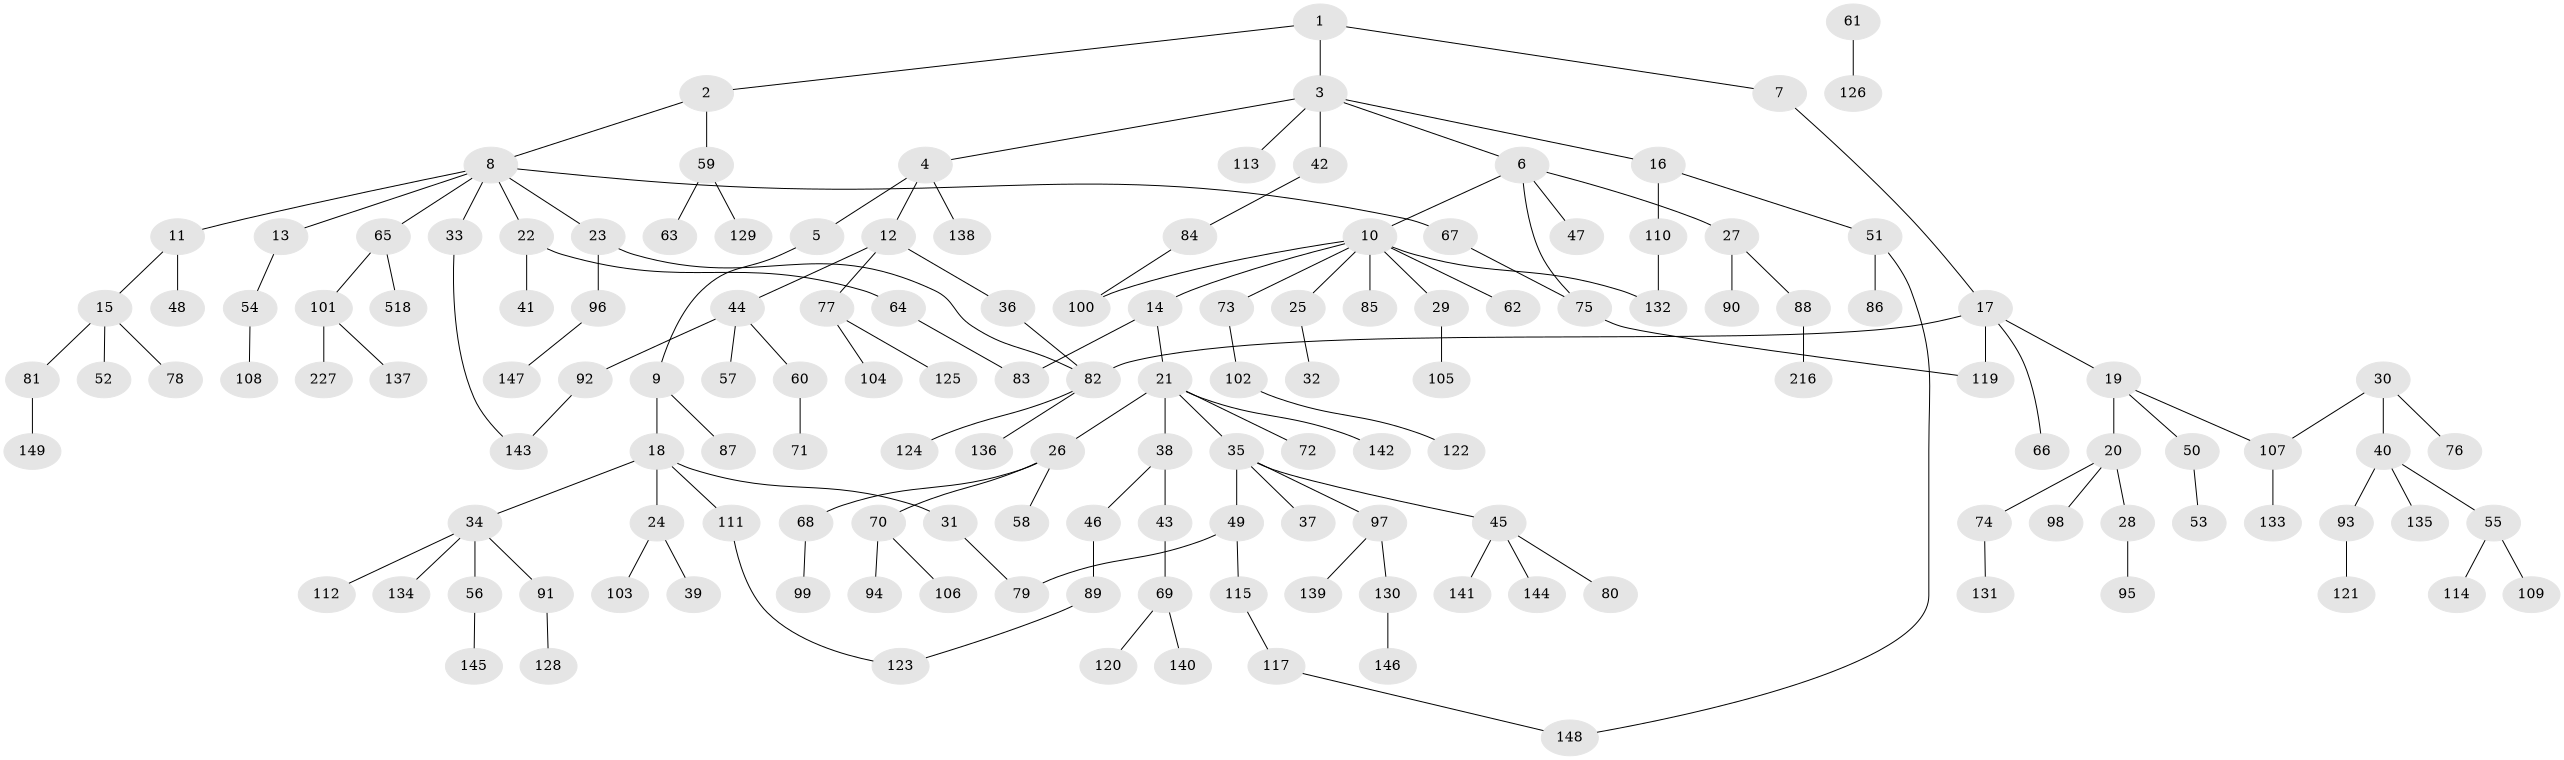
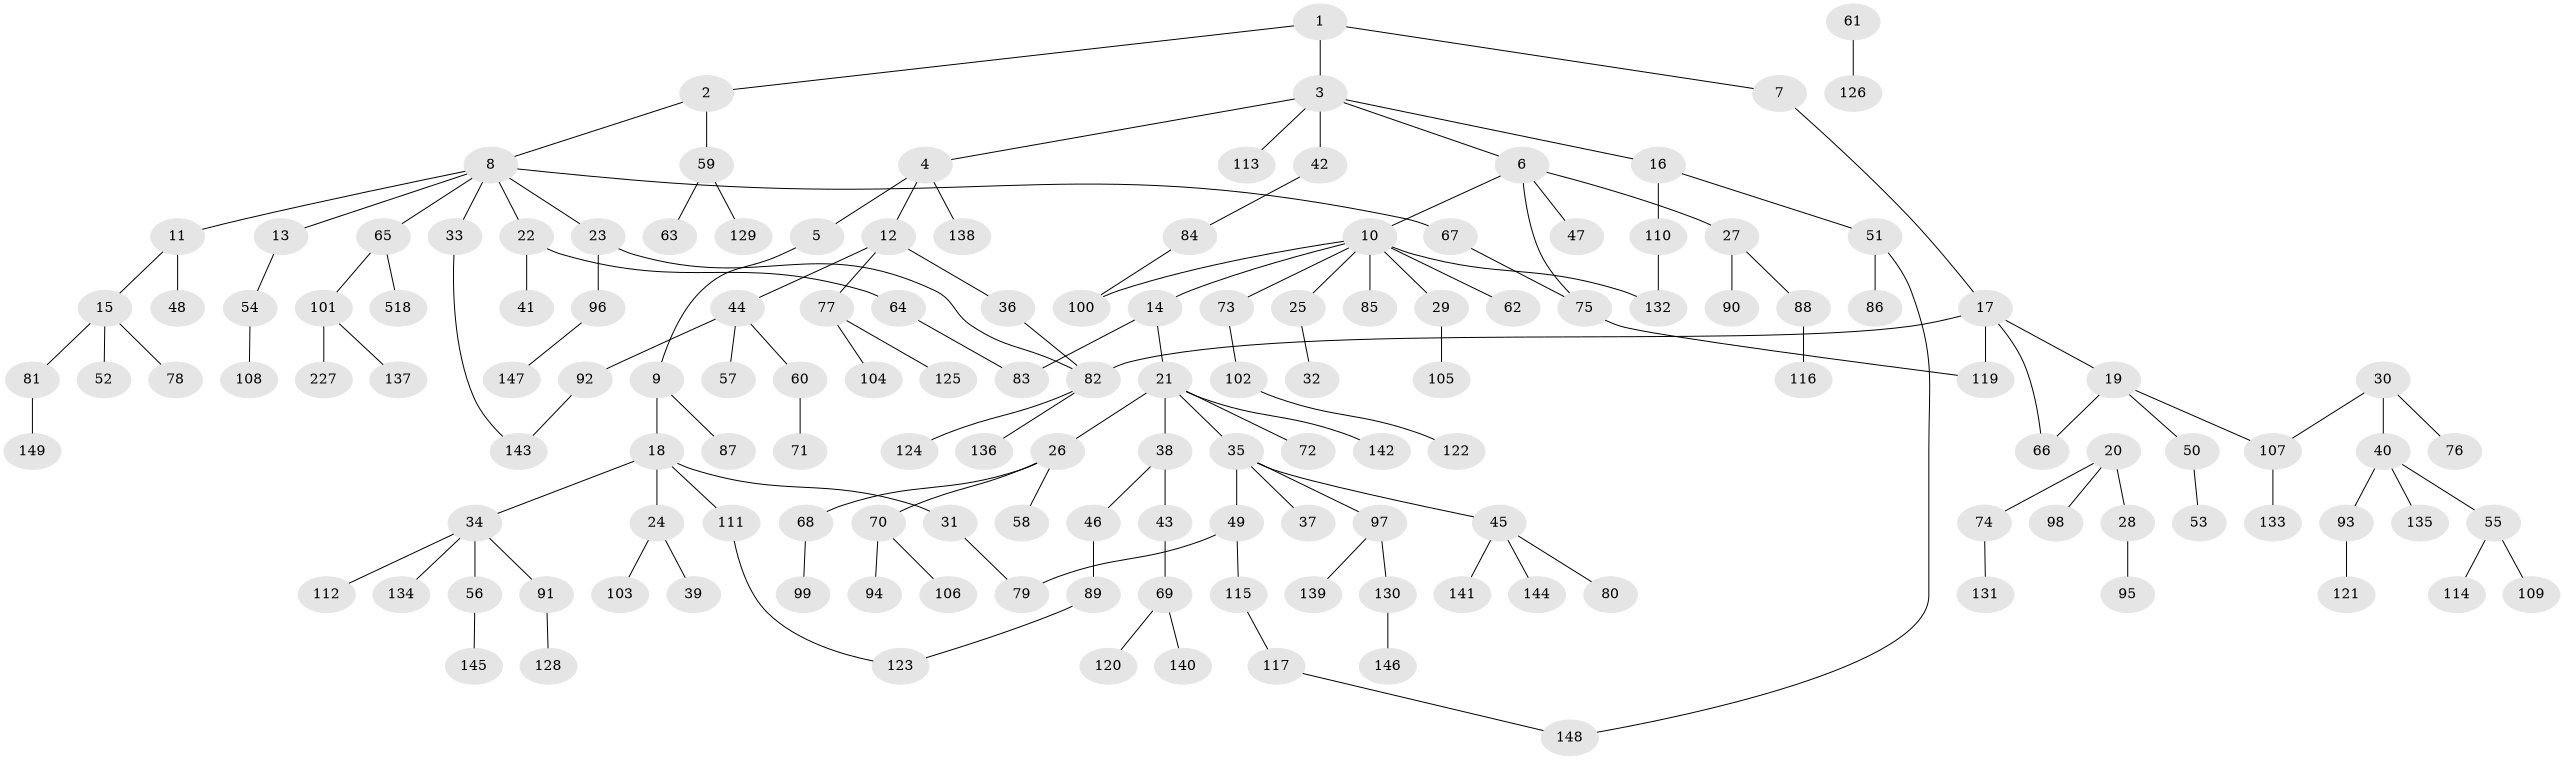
(1804, 380) -> (1804, 380)
(2114, 416) -> (2078, 416)
